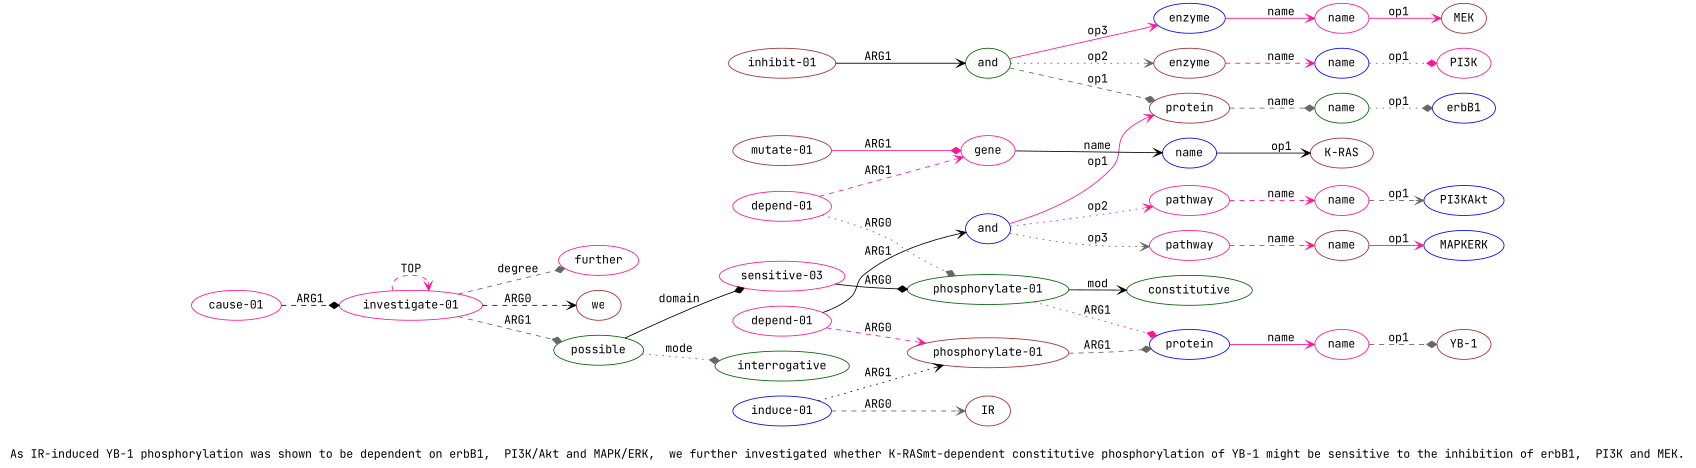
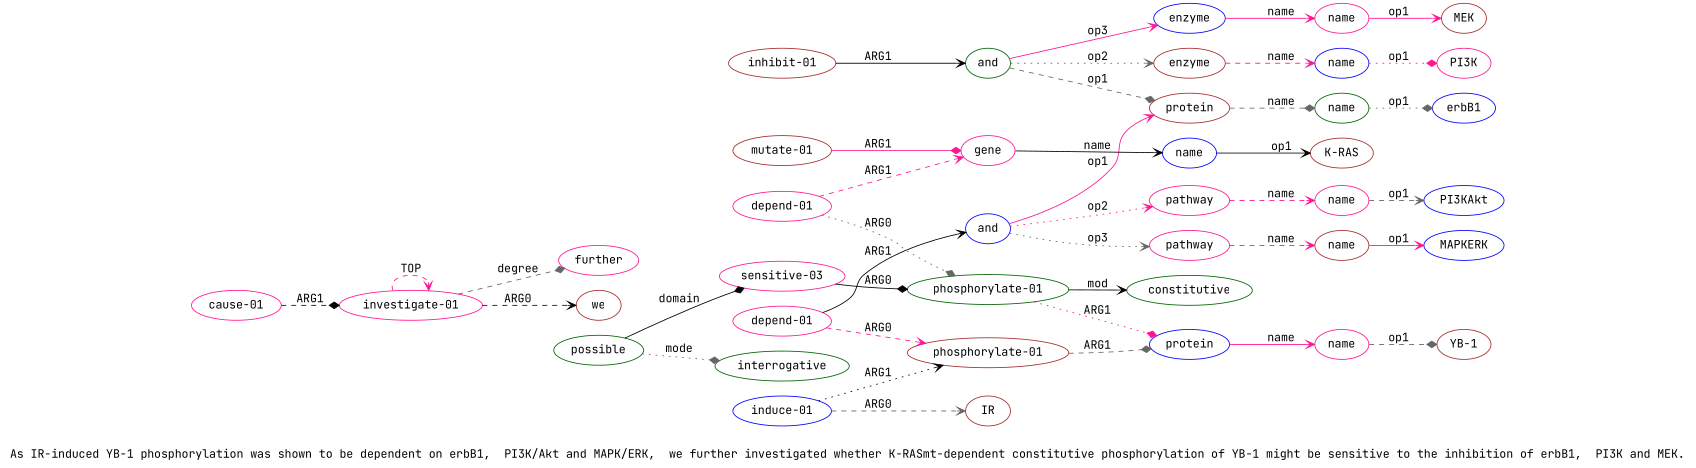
(505, 328) -> none
